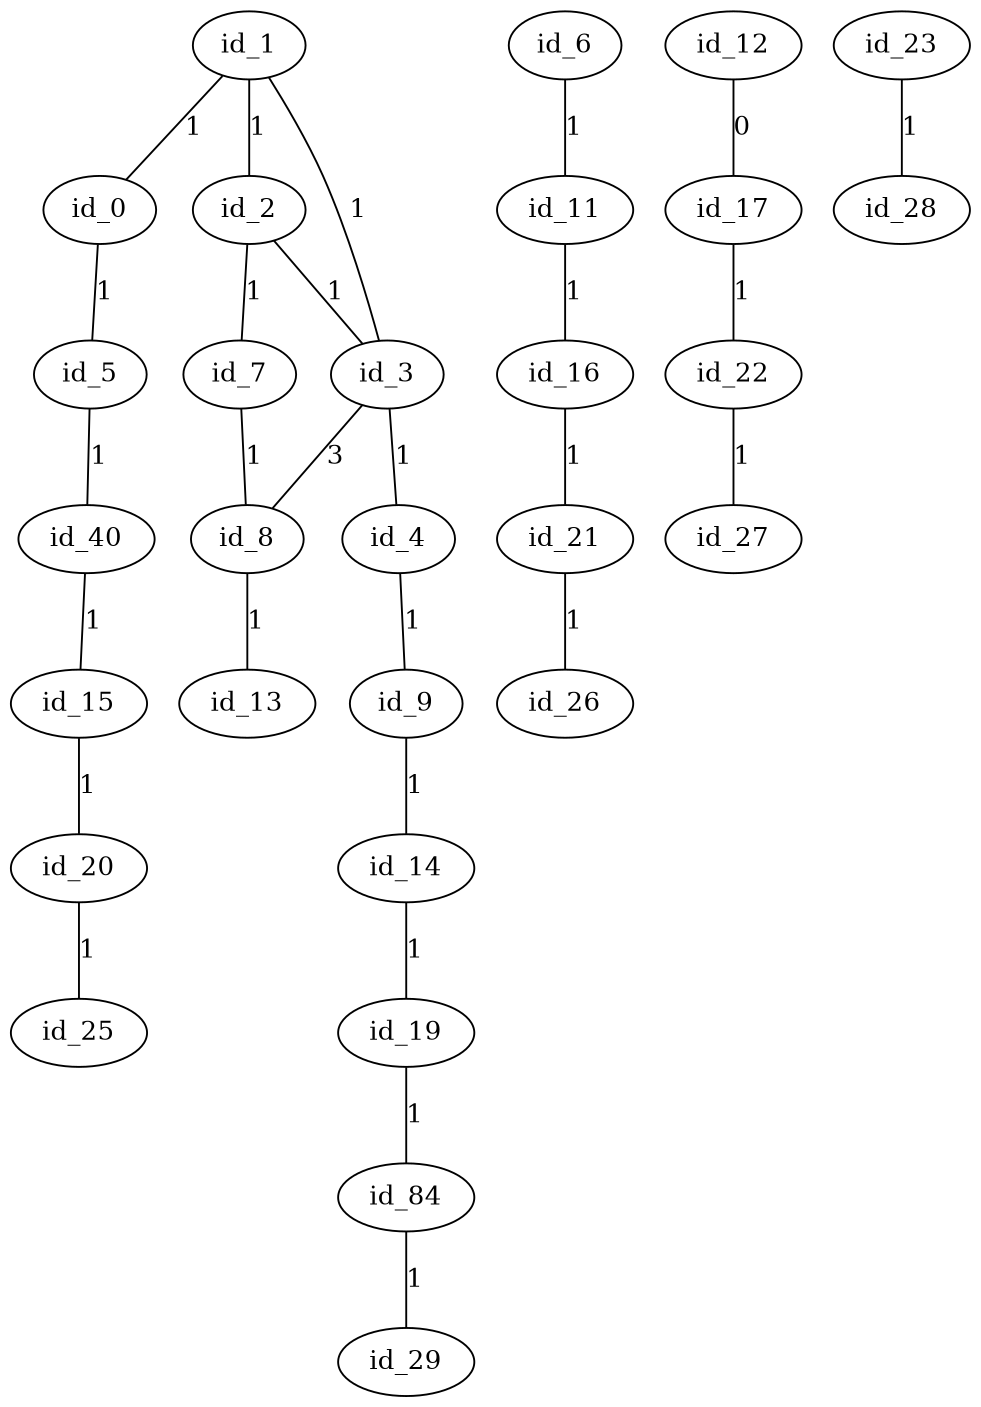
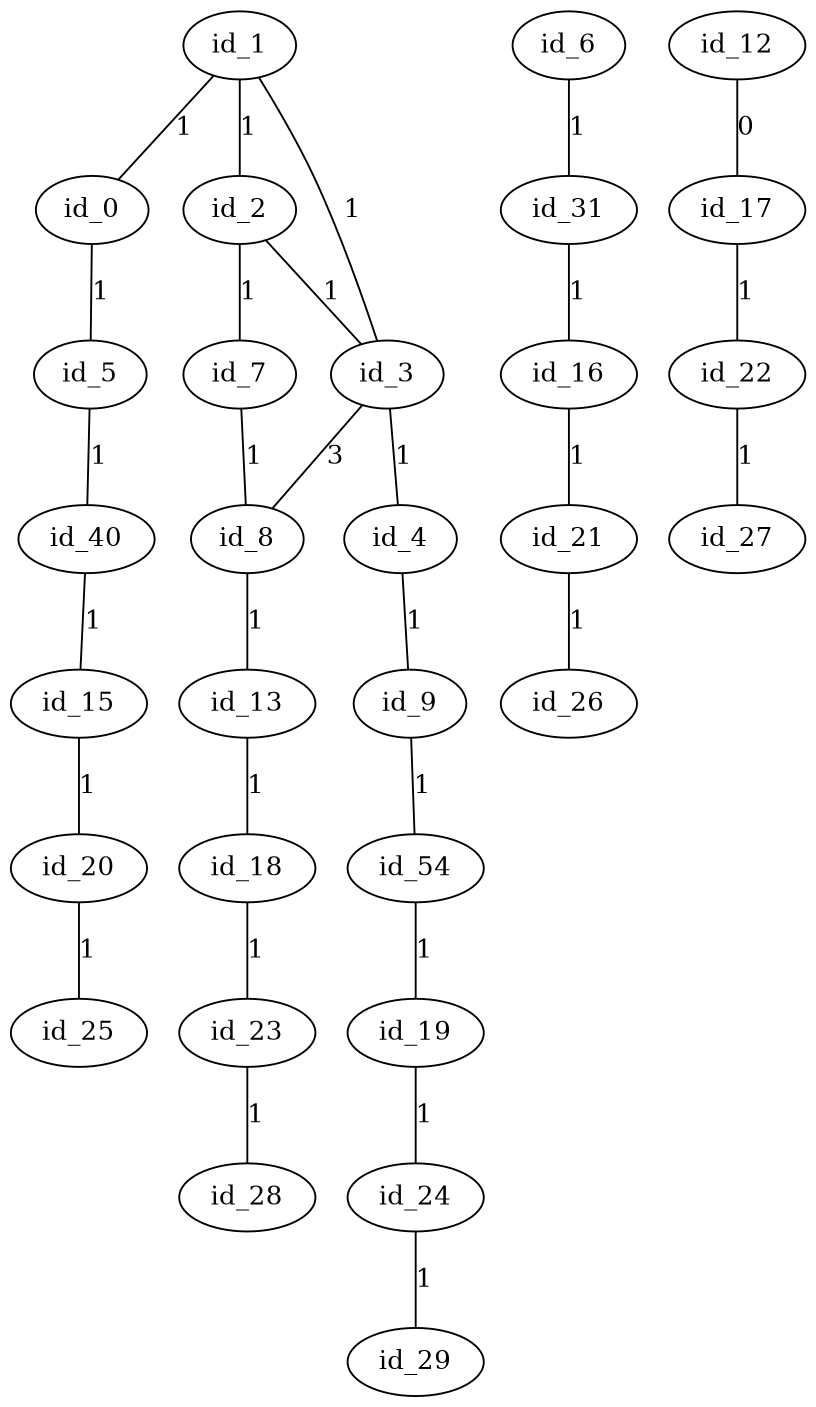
(565, 210) -> (569, 210)
none -> (247, 868)
(406, 868) -> (416, 868)
(406, 1197) -> (416, 1197)
